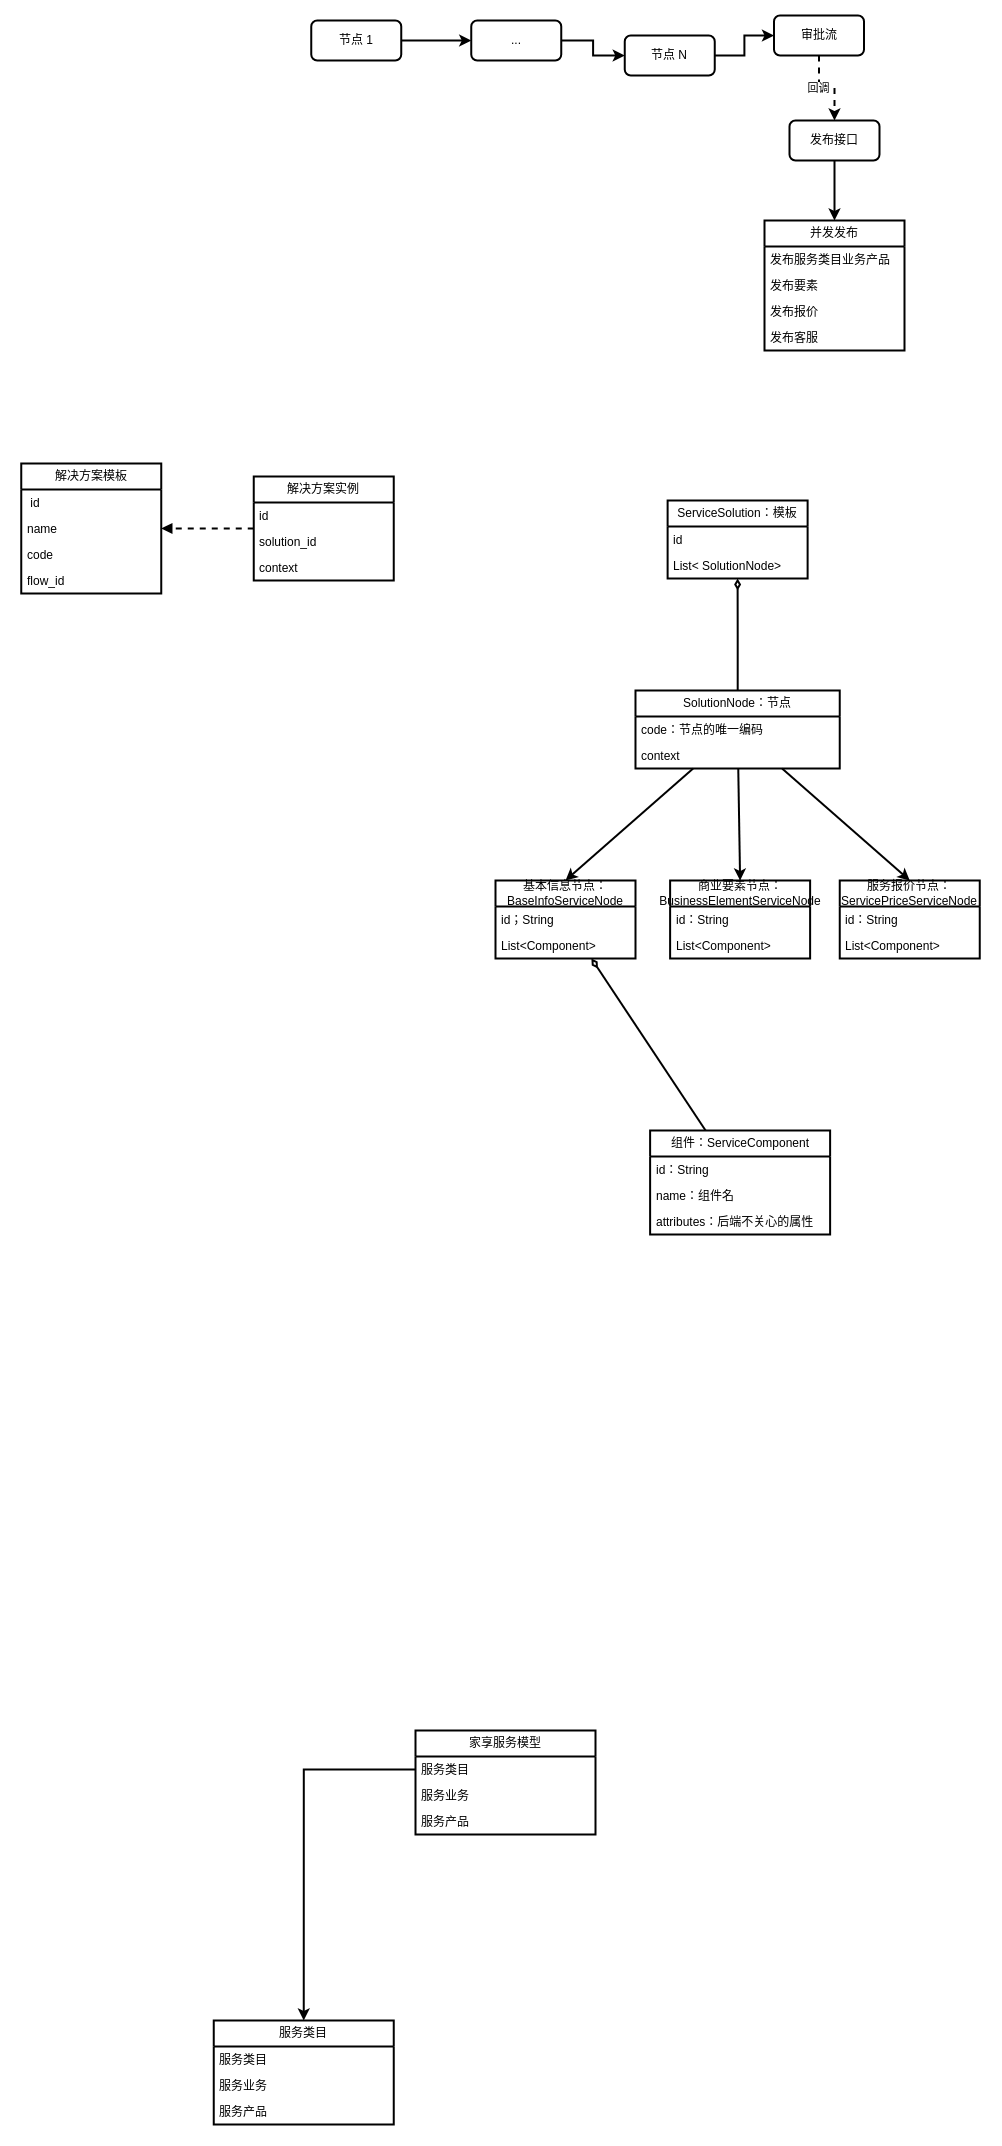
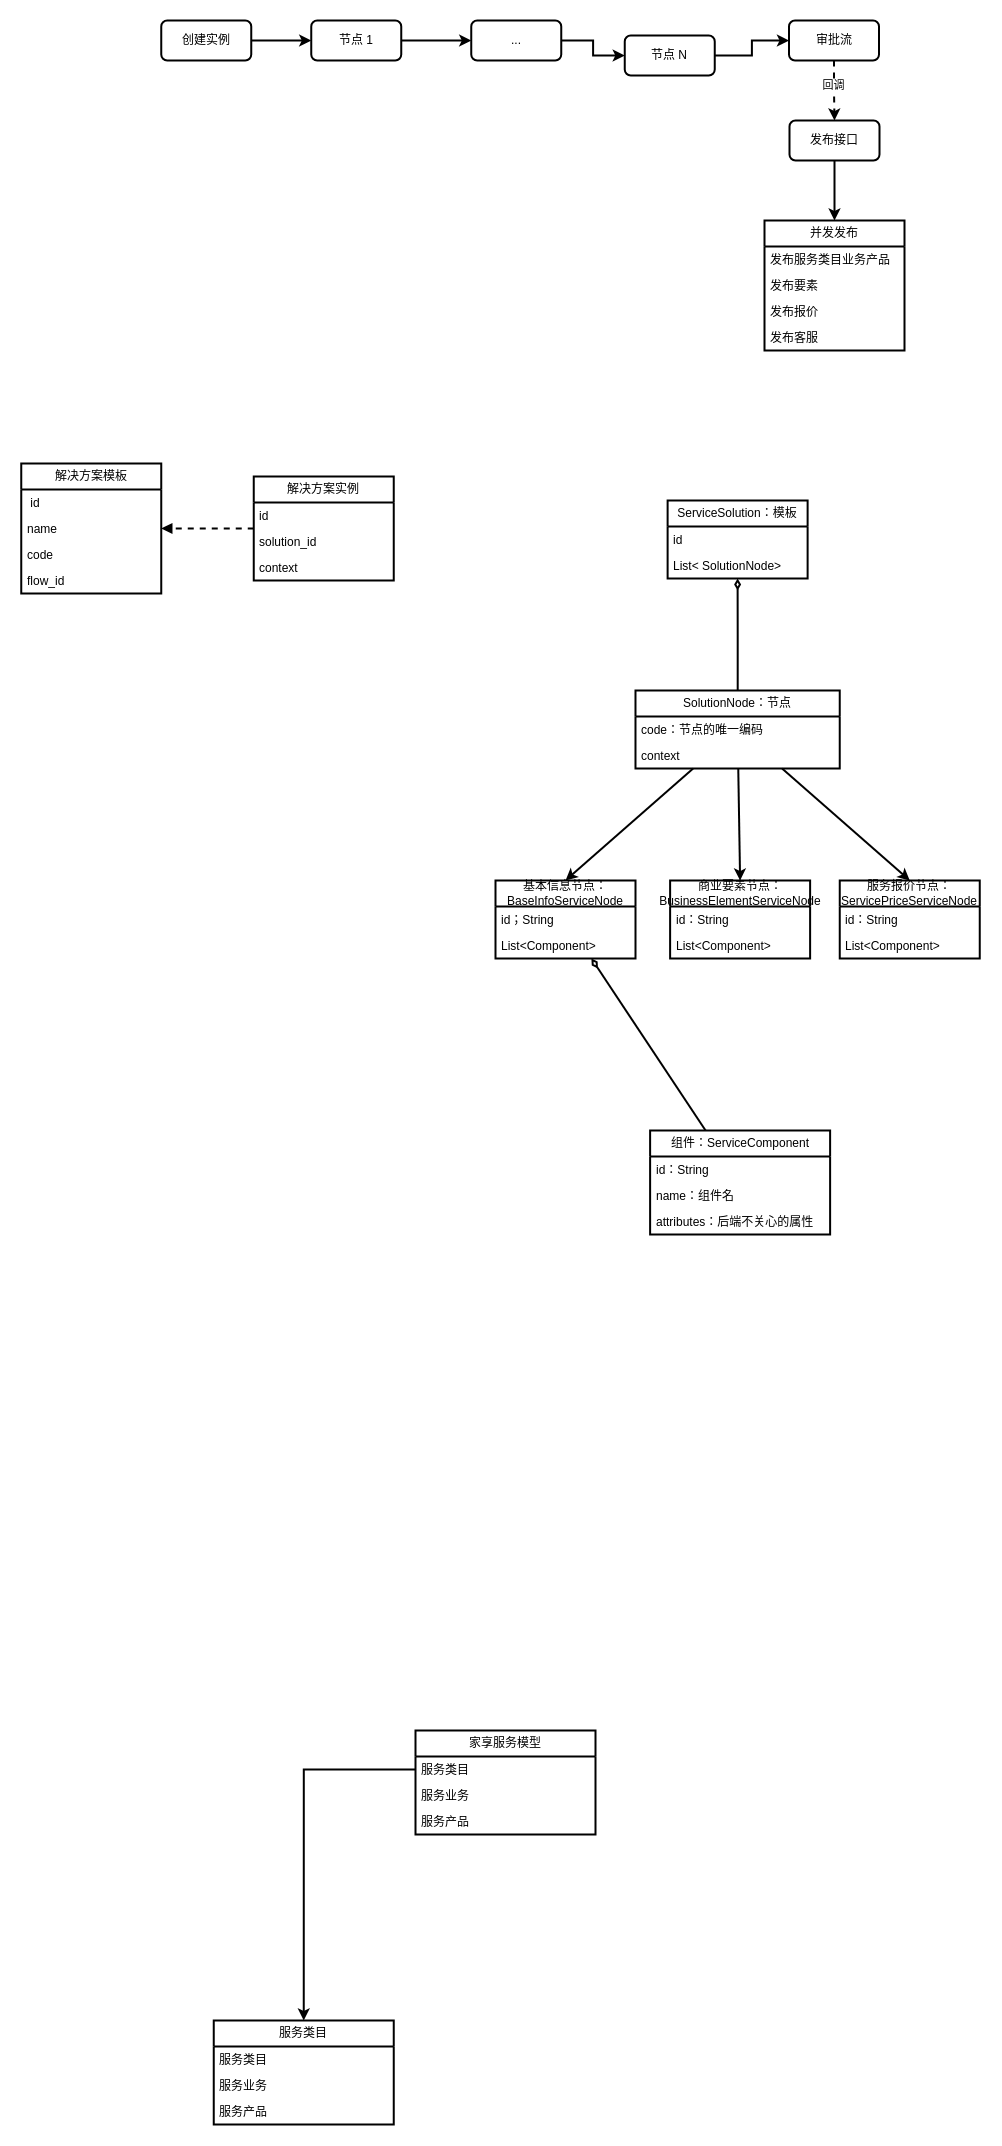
(819, 36) -> (834, 41)
none -> (206, 41)
none -> (277, 41)
